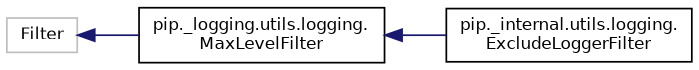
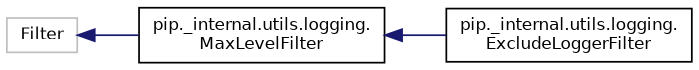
(262, 35) -> (262, 35)
